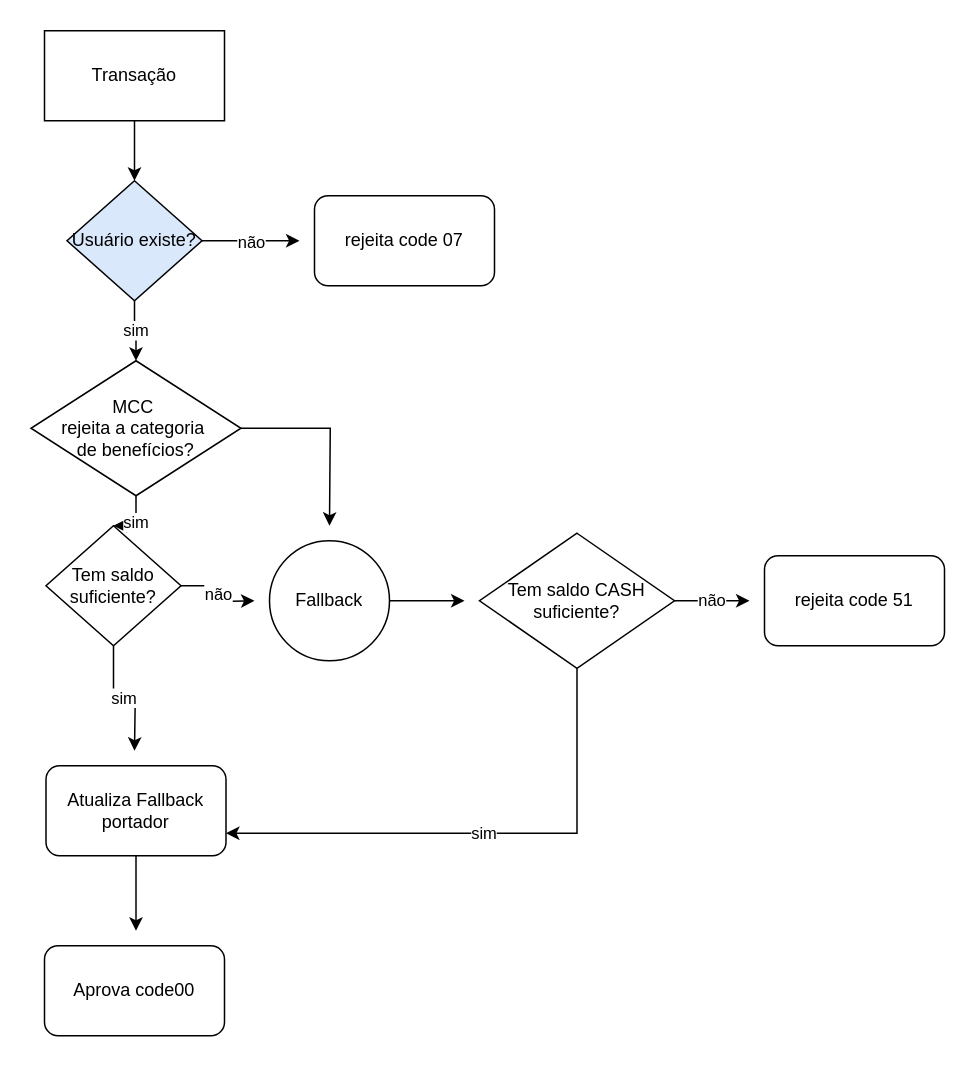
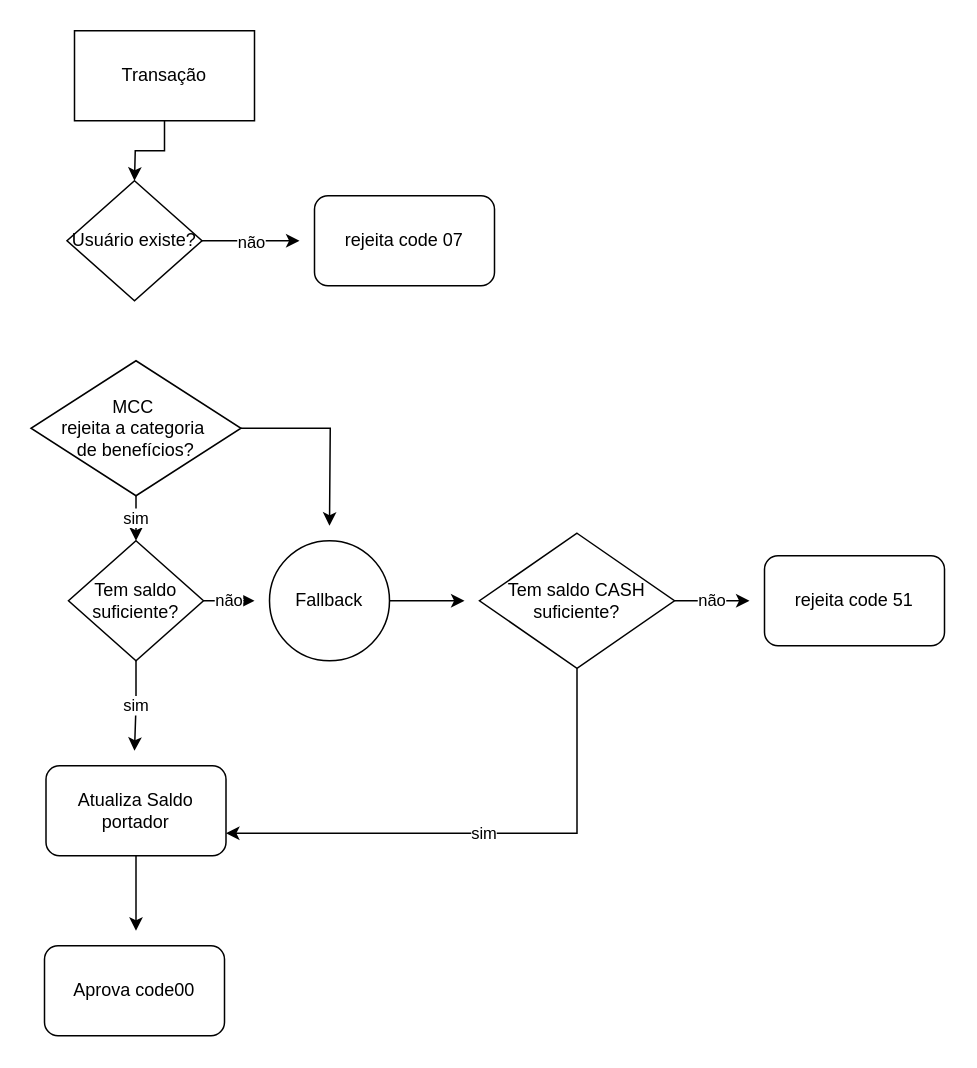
(134, 76) -> (164, 76)
(134, 241) -> (134, 241)
(134, 326) -> none
(113, 586) -> (136, 601)
(136, 811) -> (136, 811)
